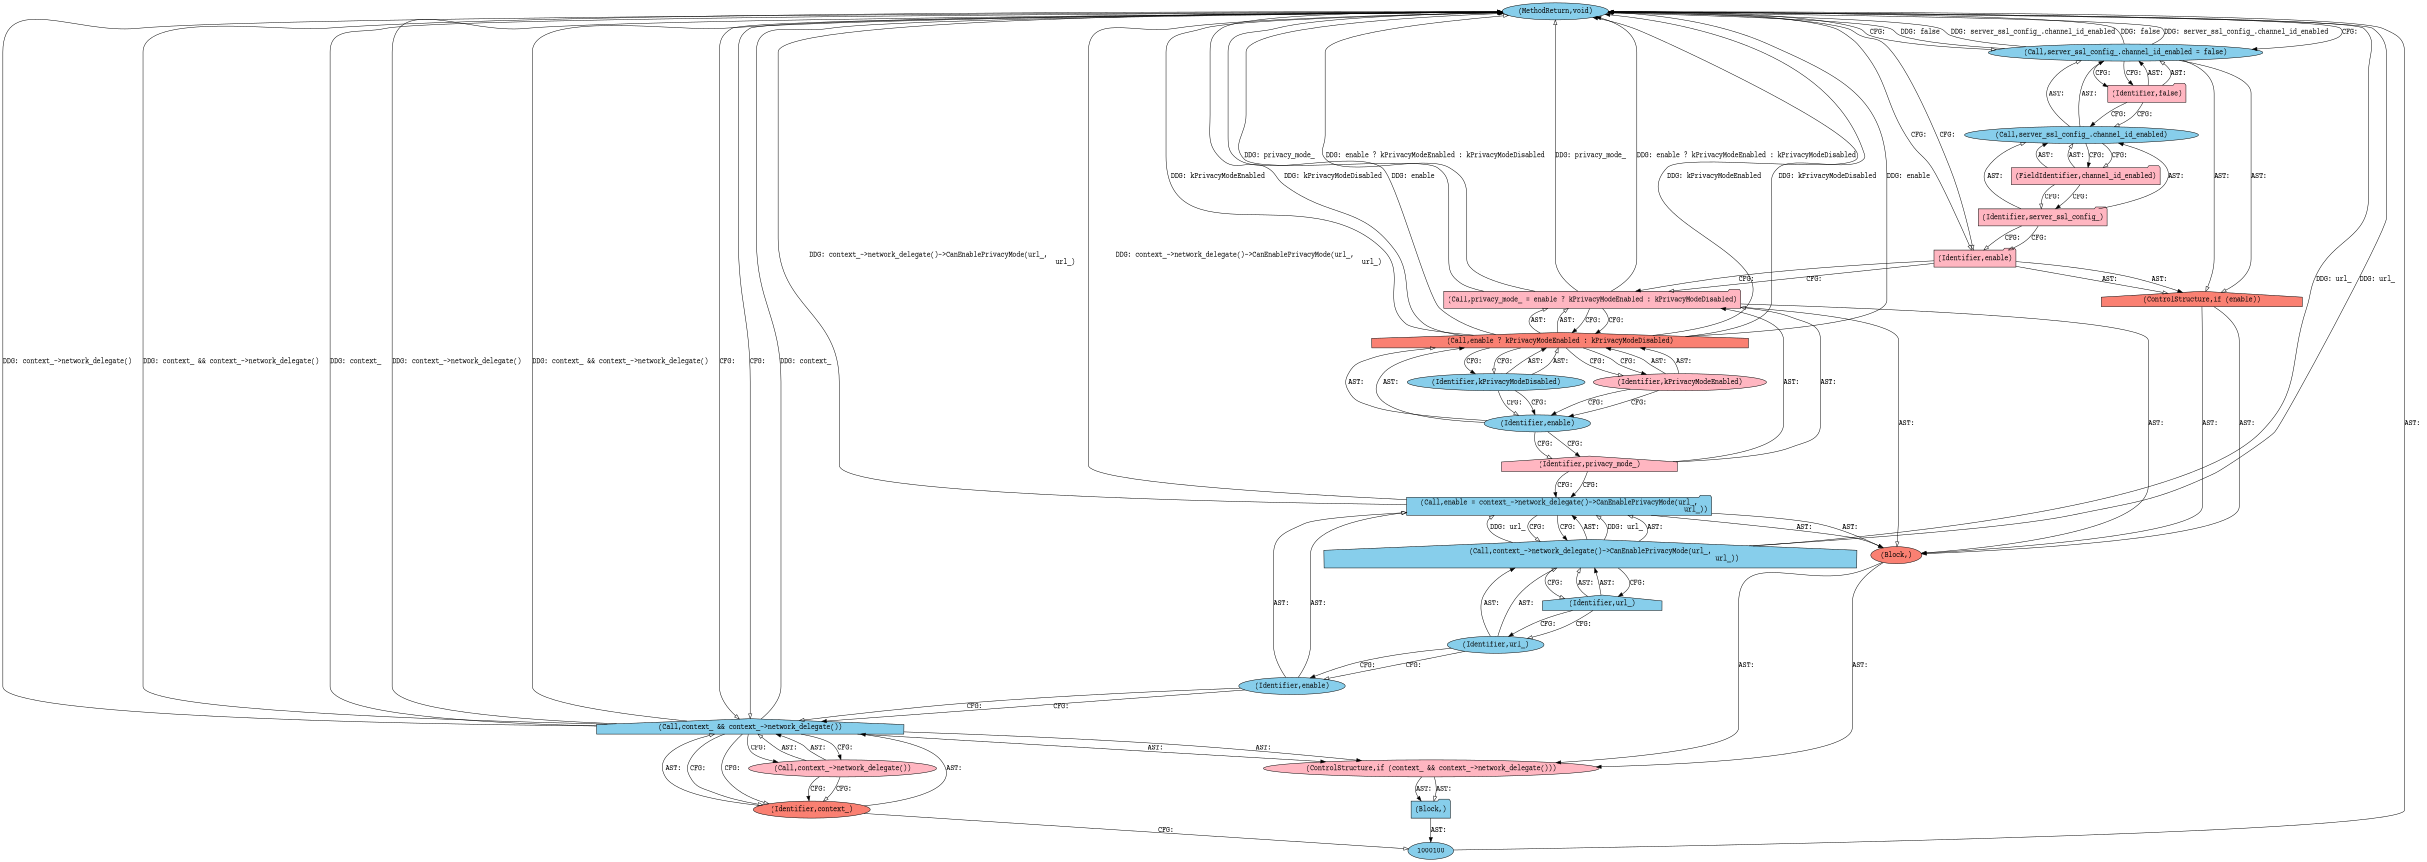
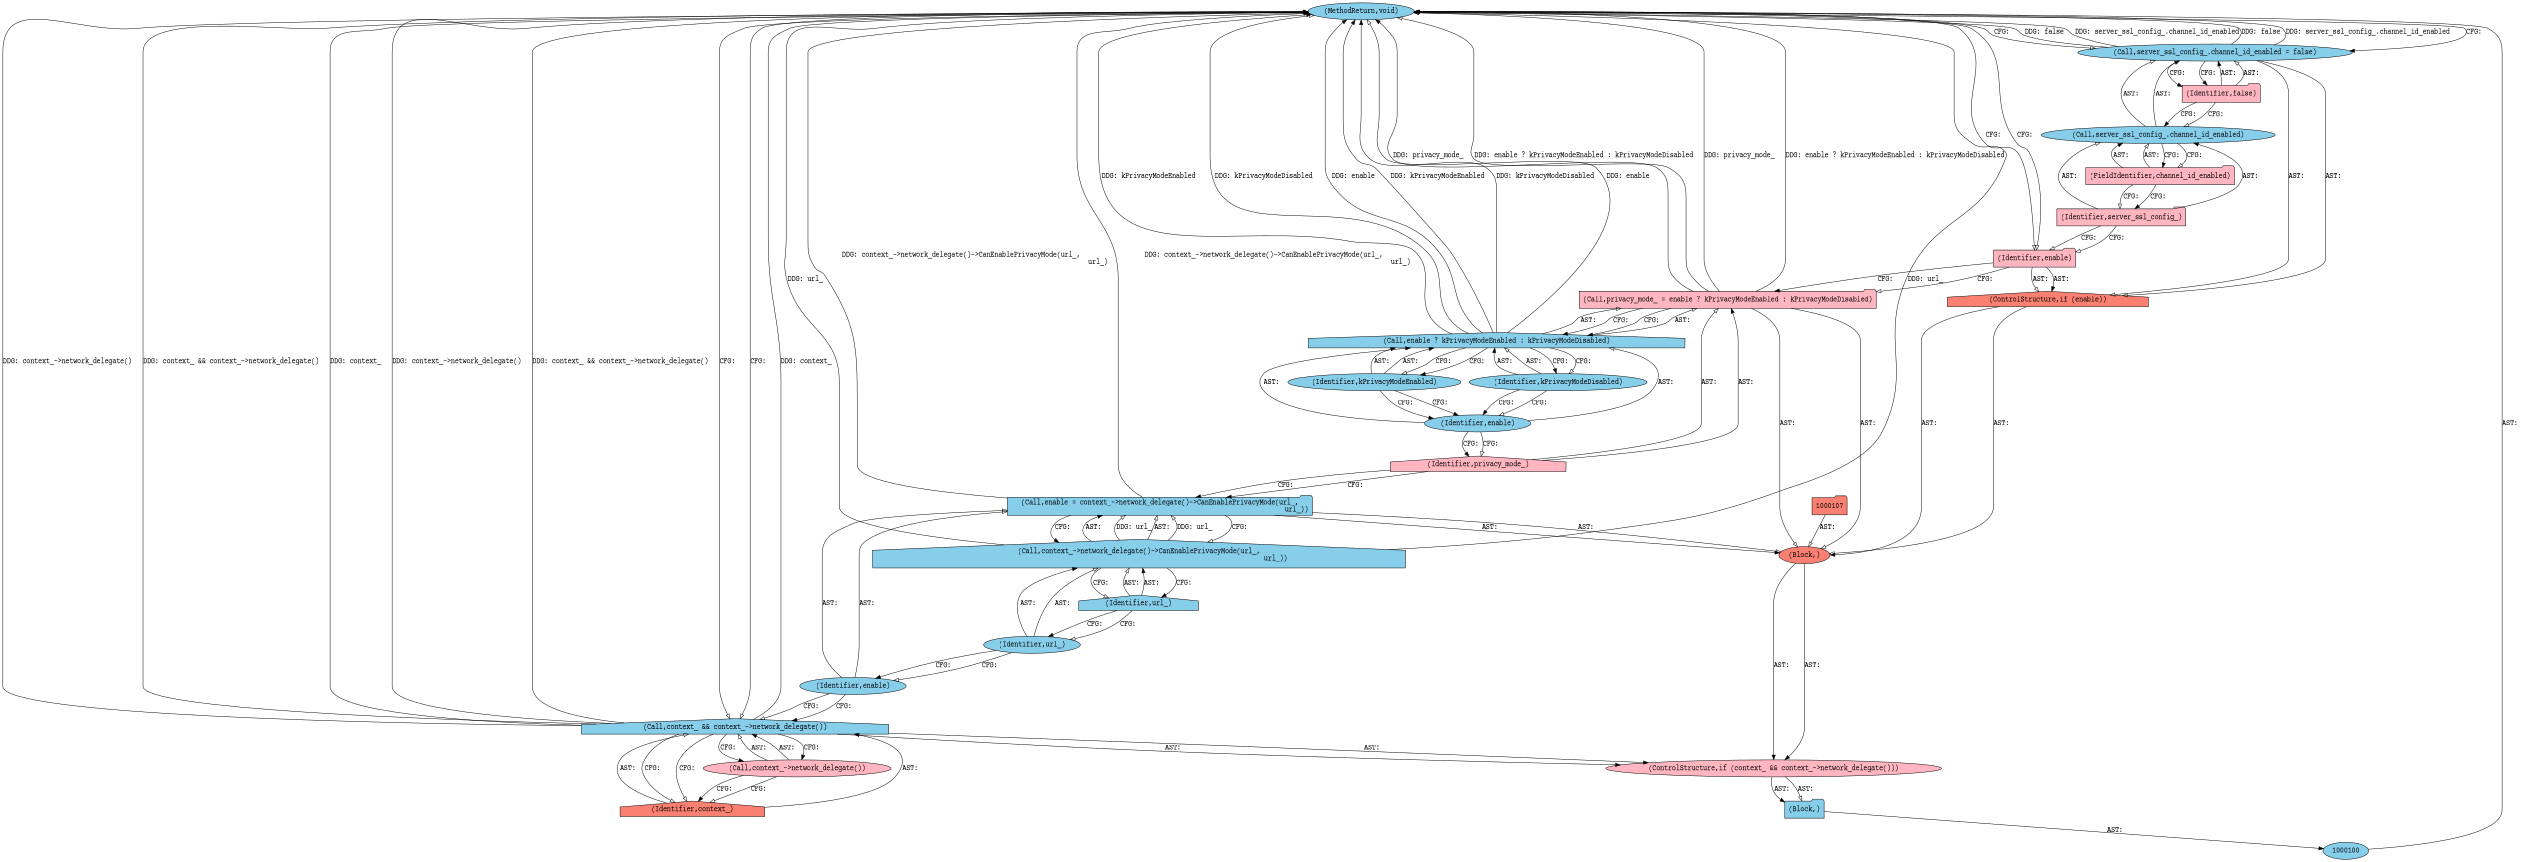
(1560, 341) -> (1497, 341)
(1680, 382) -> (1374, 382)
none -> (1830, 506)
(812, 810) -> (692, 810)
(1134, 831) -> none
